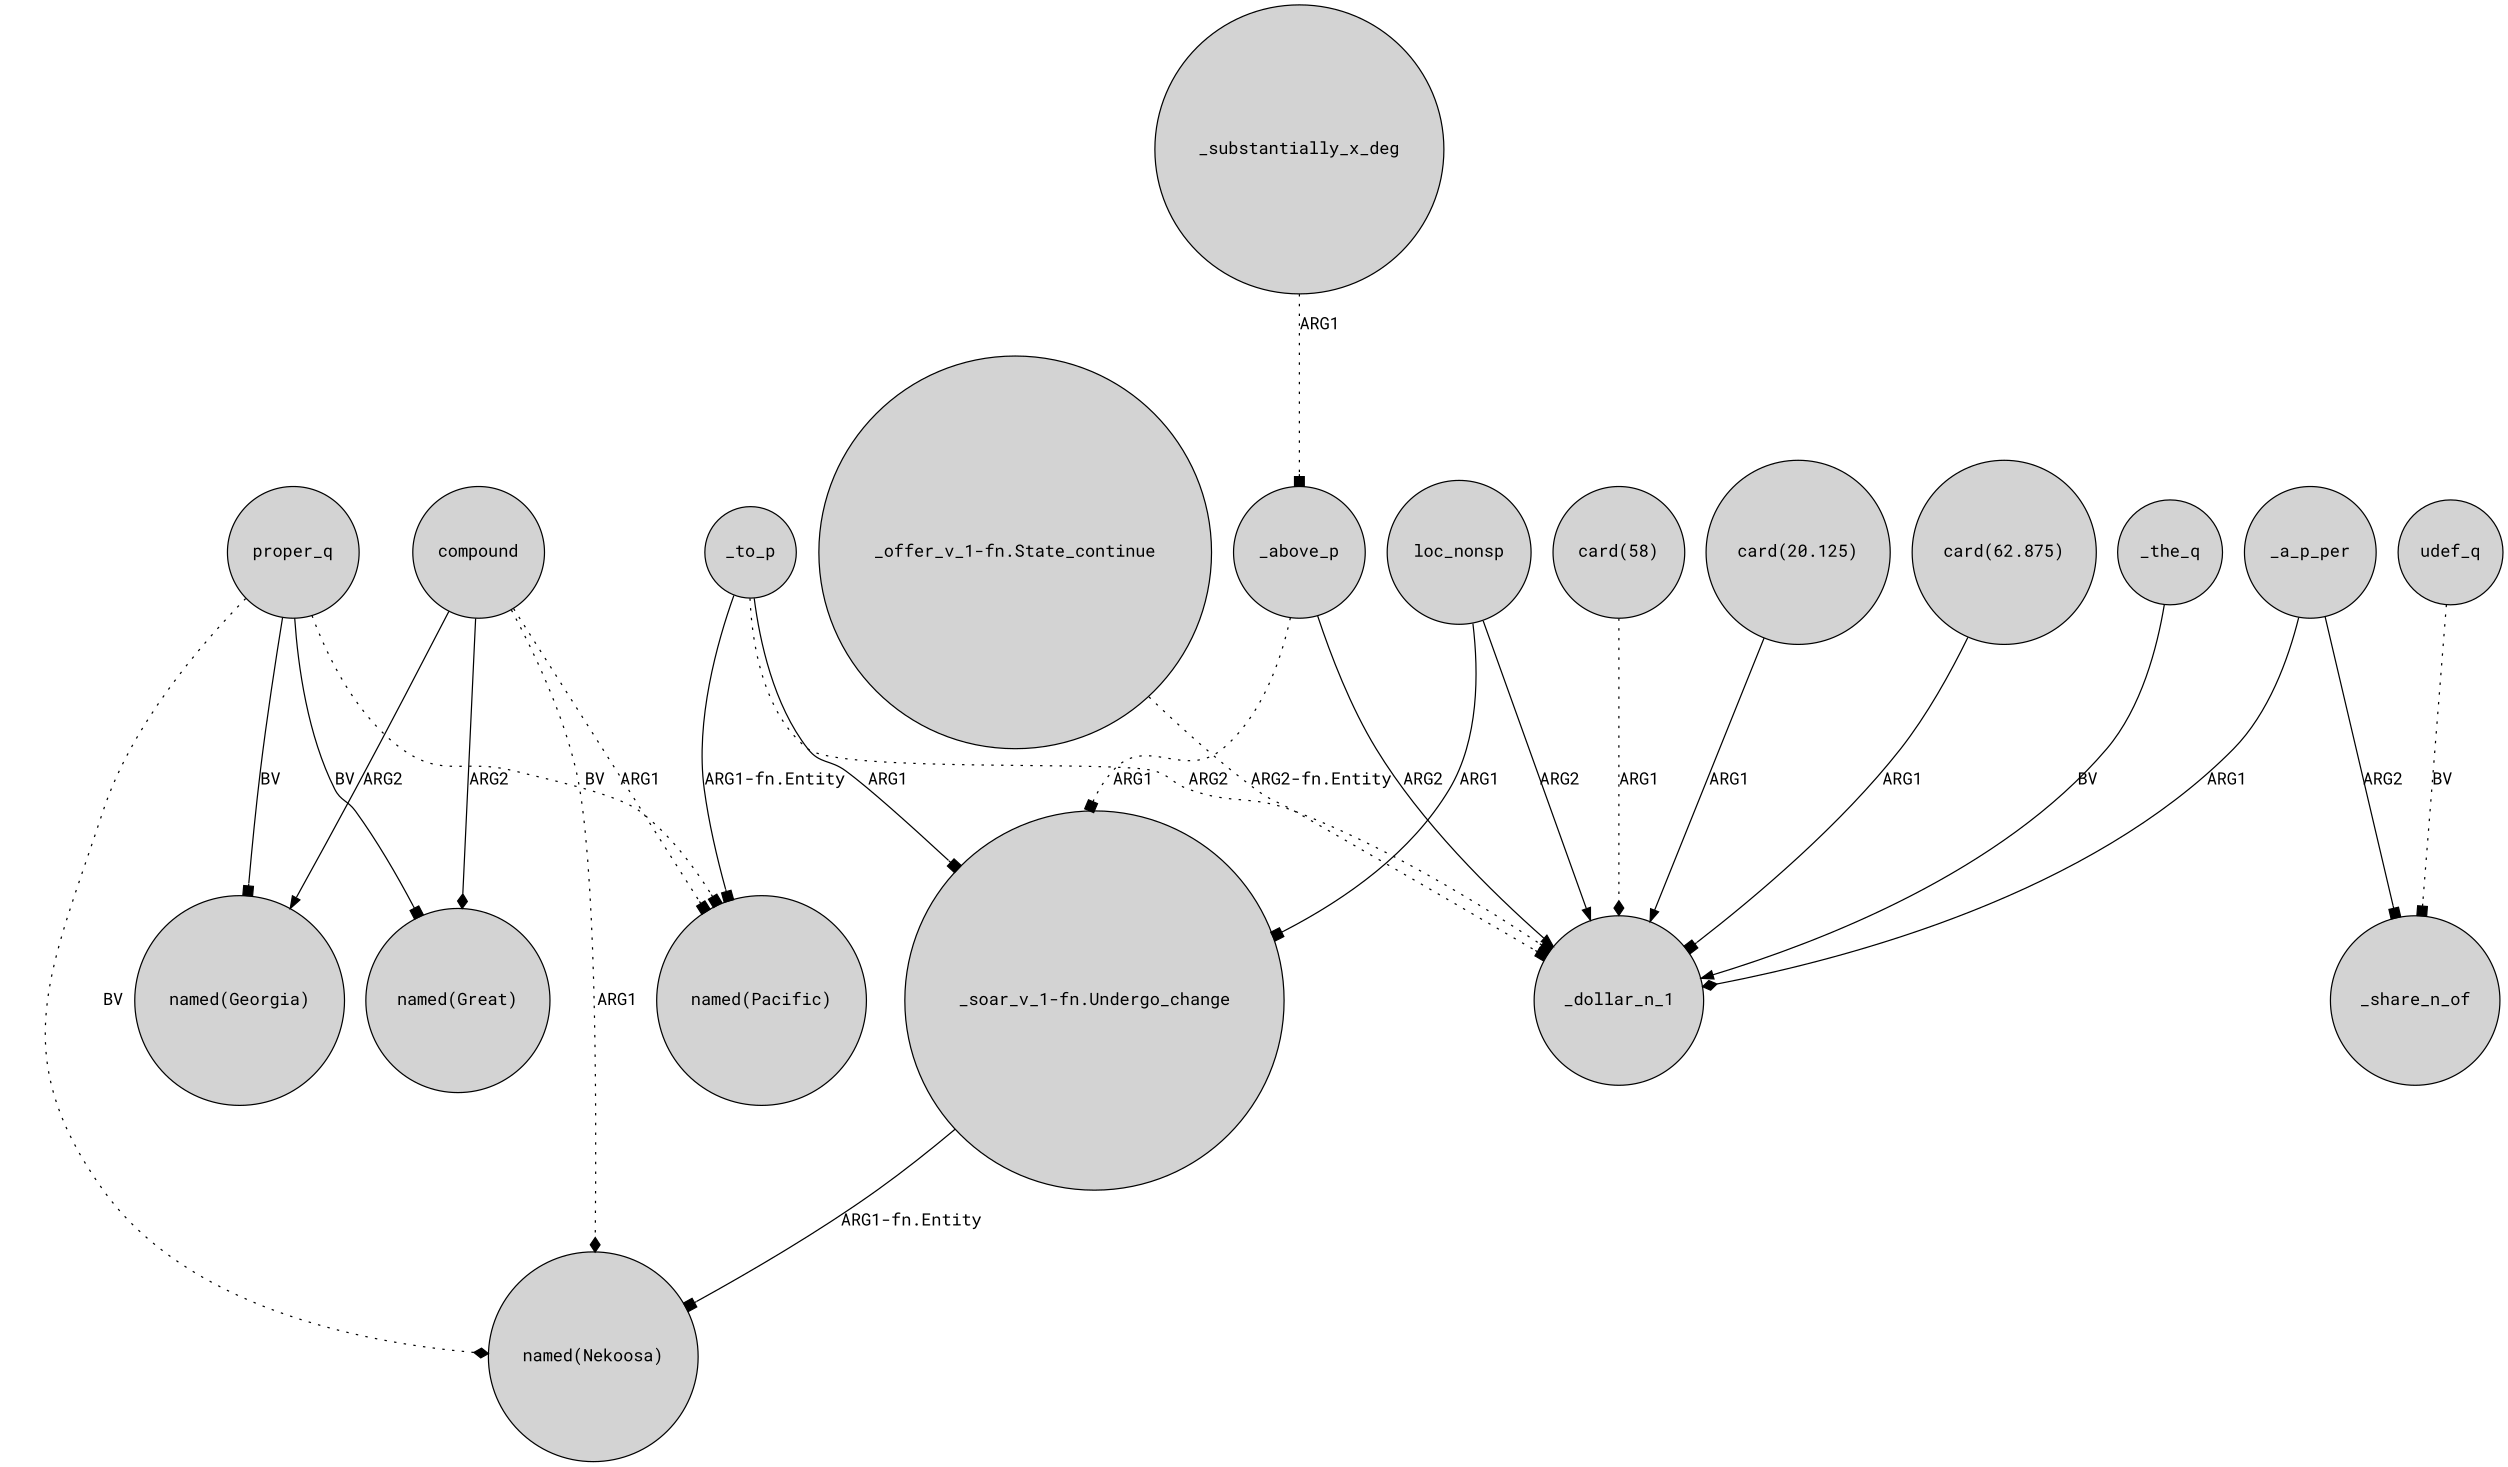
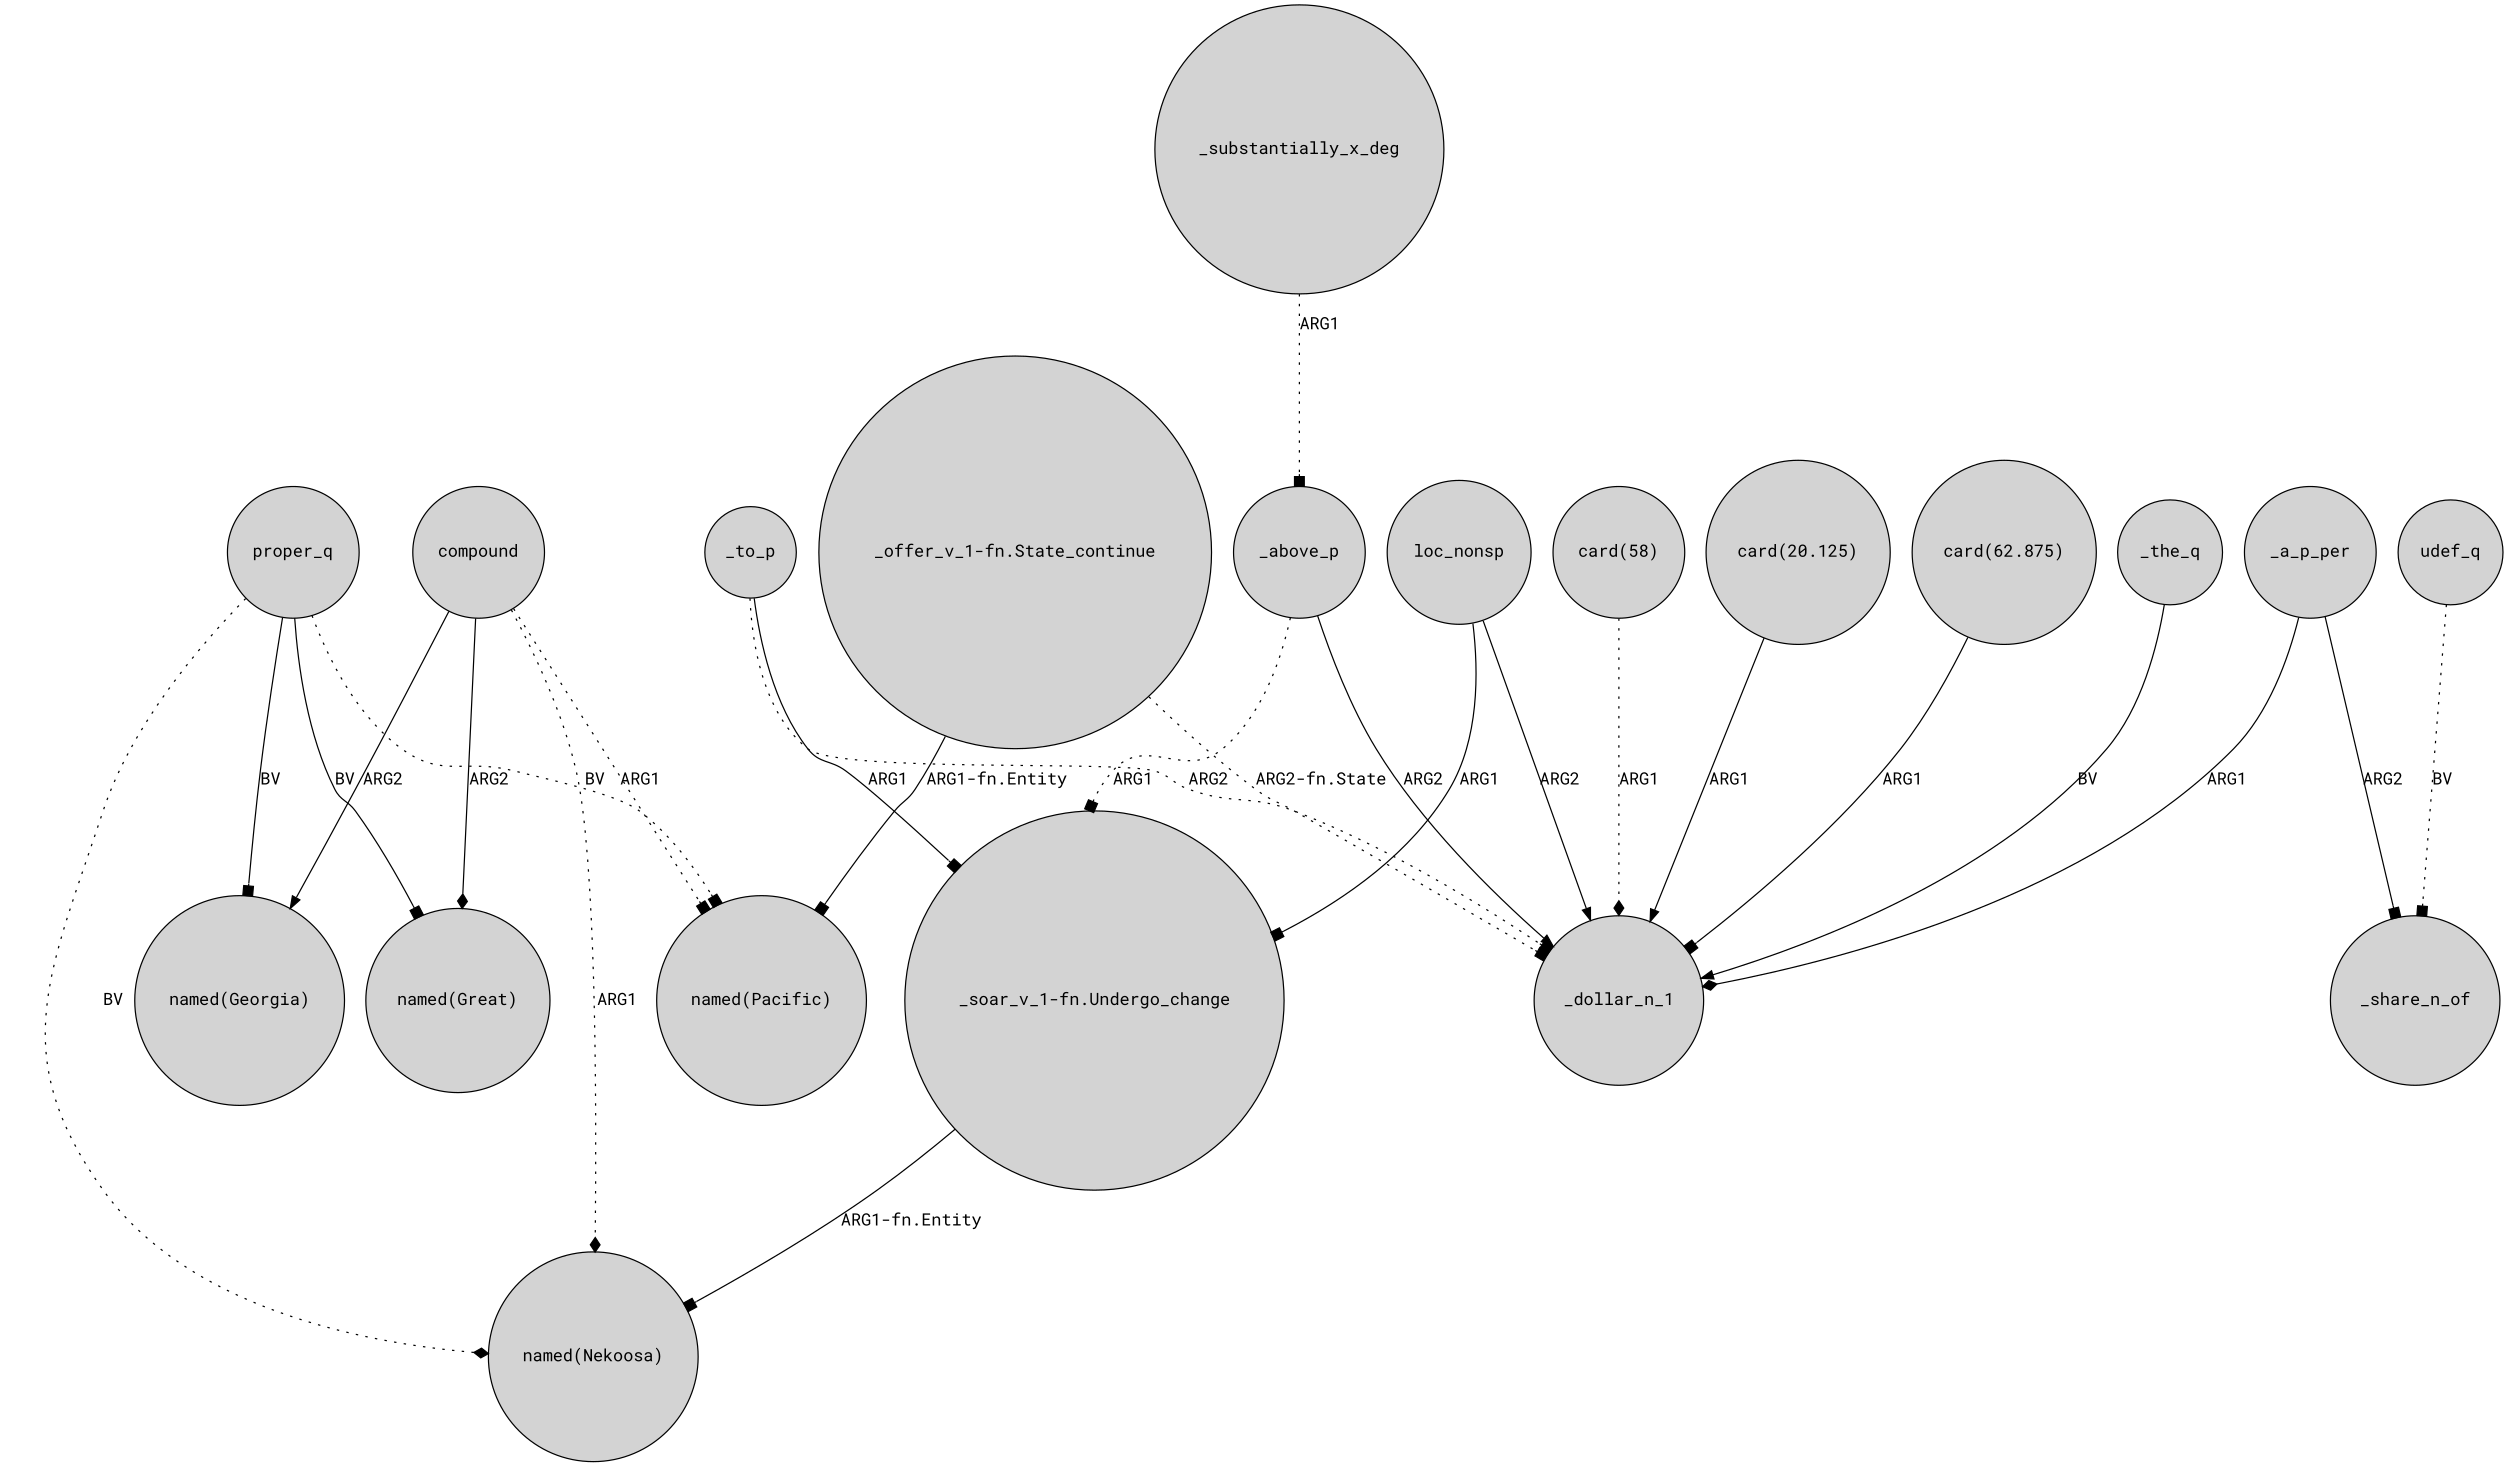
(703, 741) -> (887, 820)
(1321, 780) -> (1321, 780)
